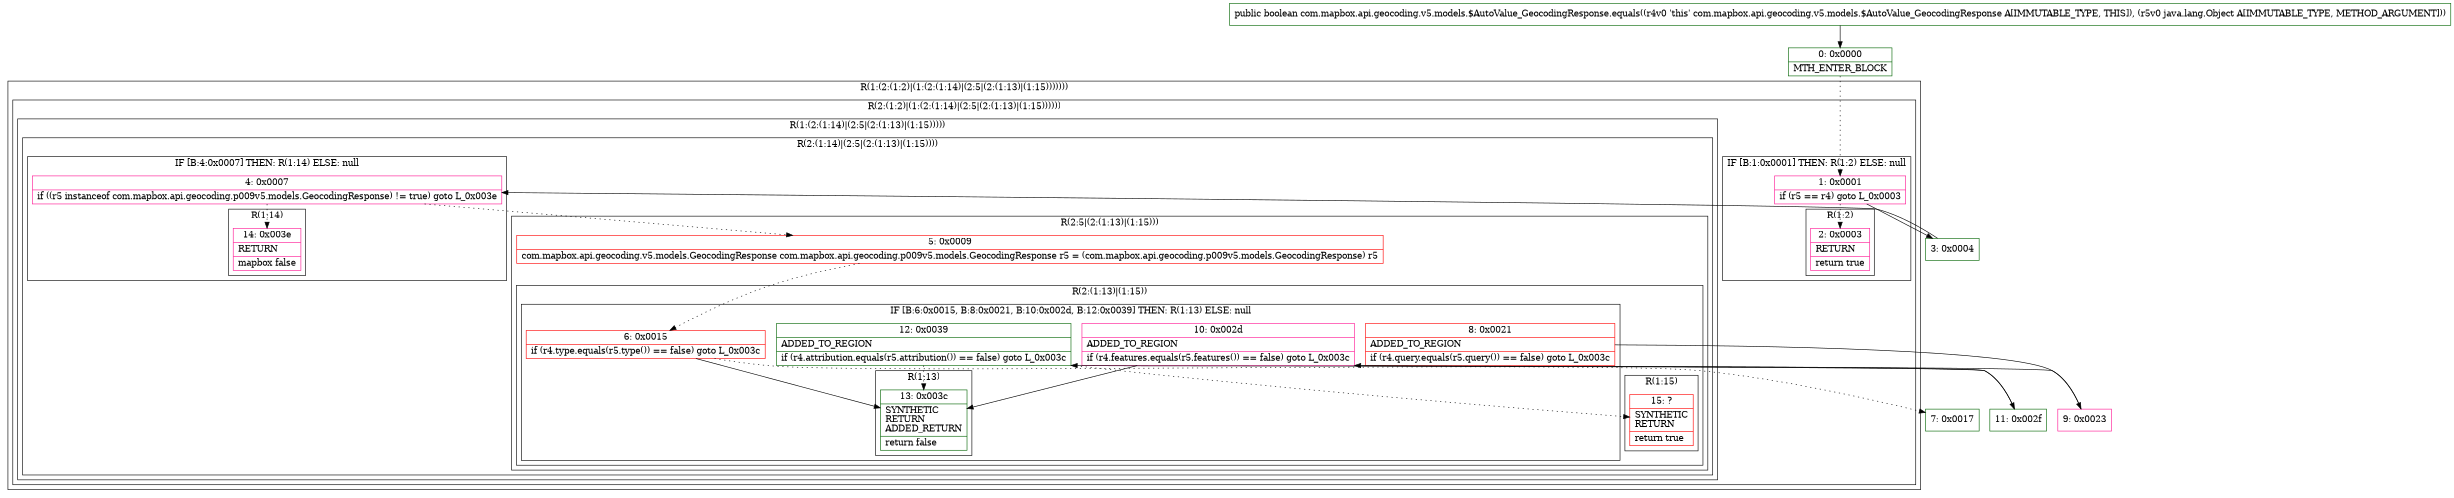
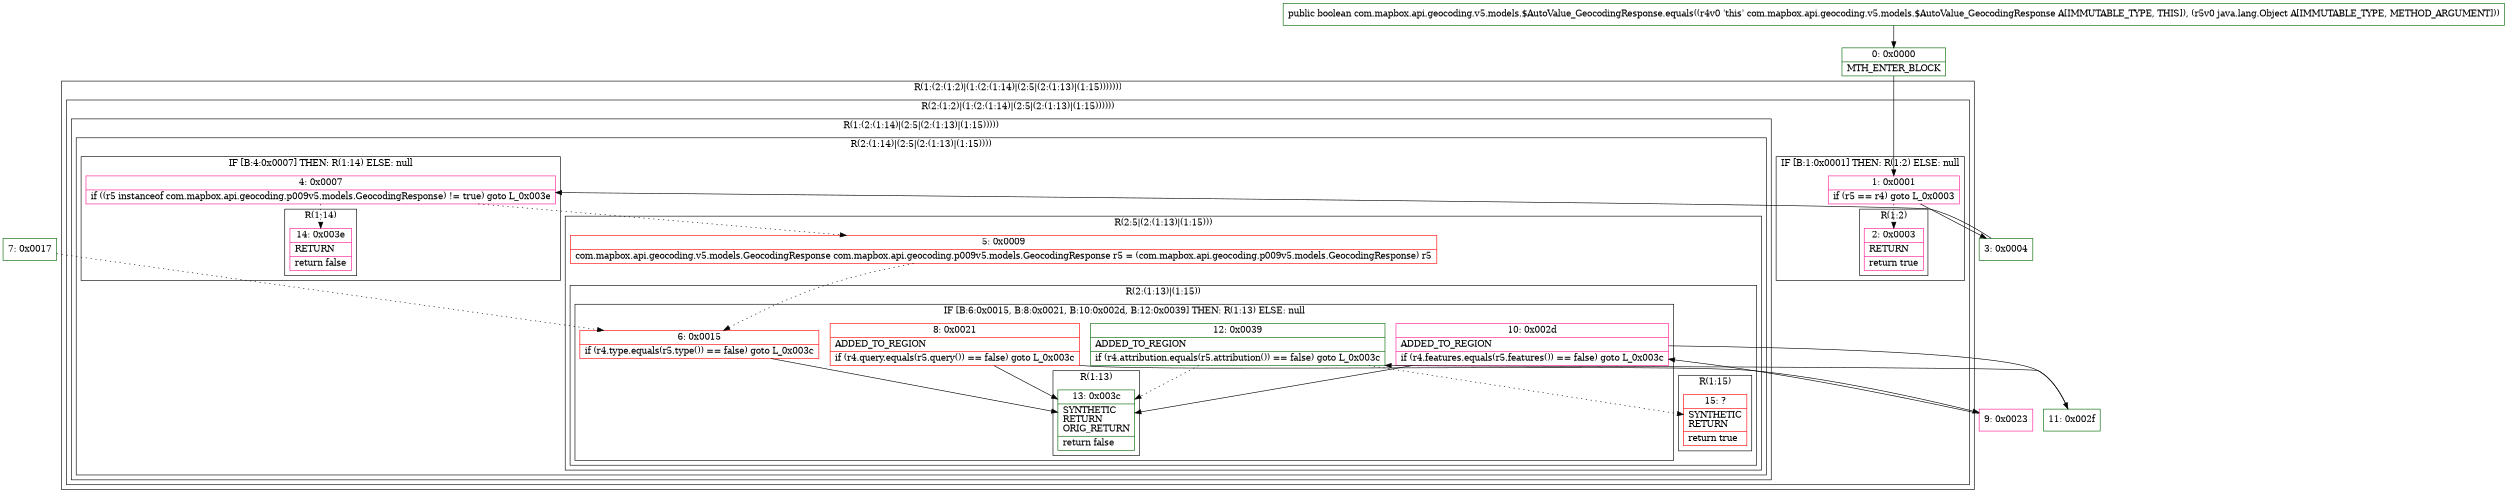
(1840, 123) -> (1894, 123)
(267, 263) -> (321, 263)
(1047, 369) -> (327, 292)
none -> (1023, 381)
(924, 429) -> (1096, 429)
